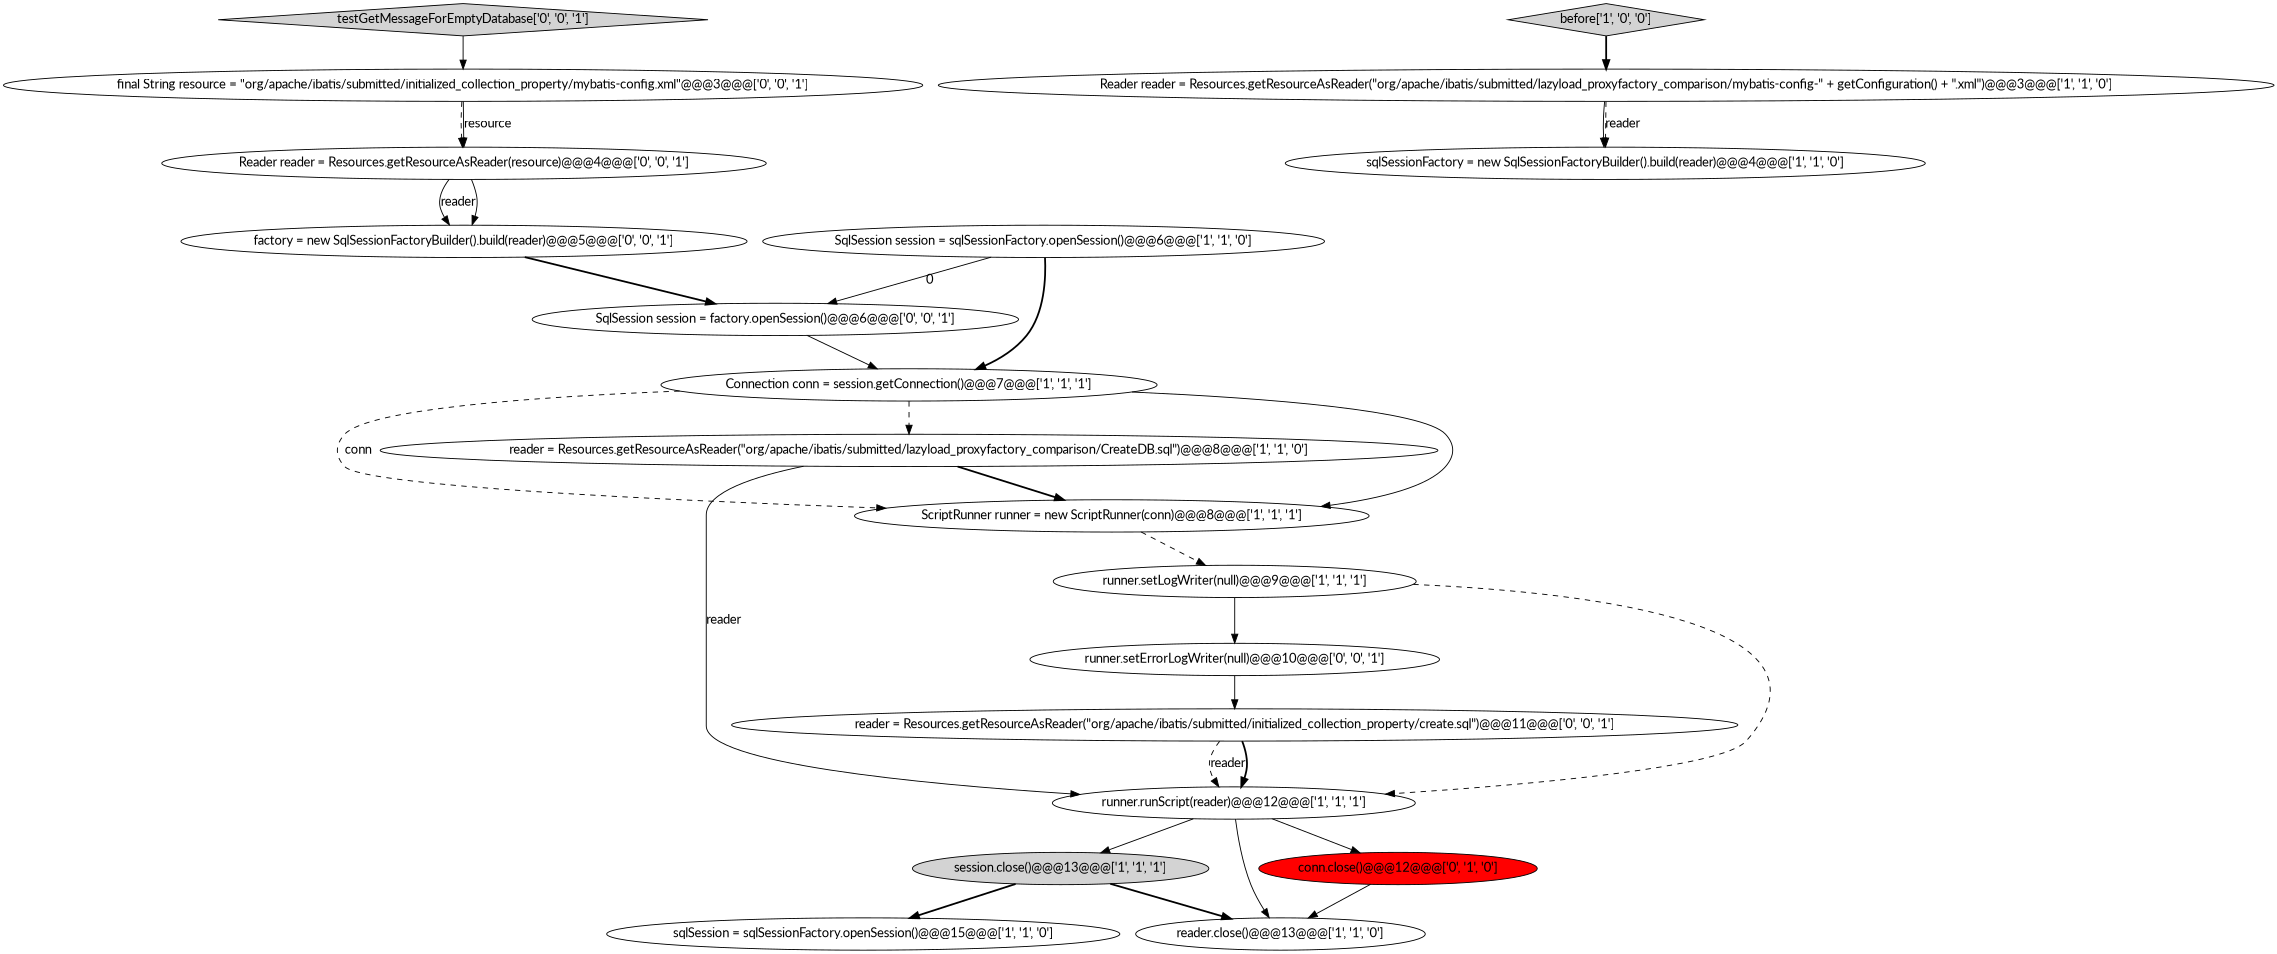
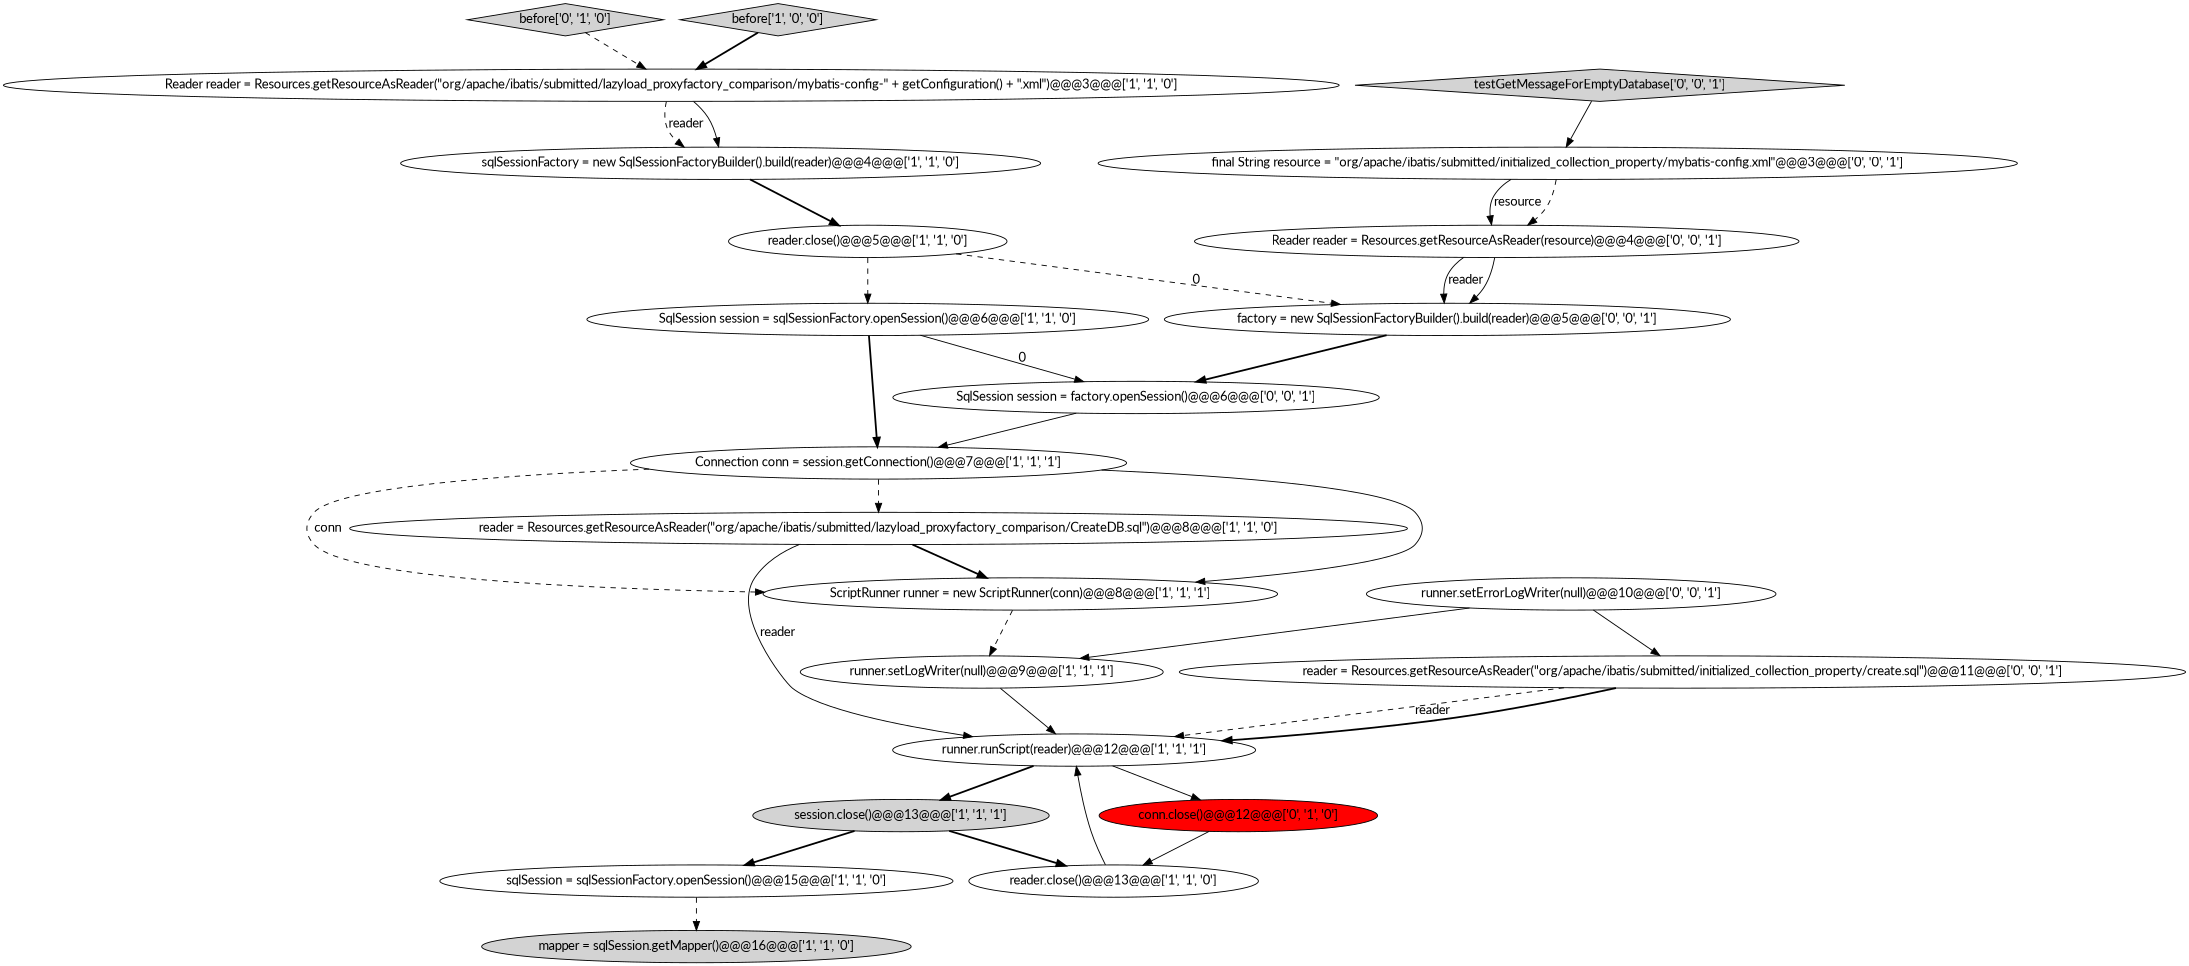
none -> (565, 20)
none -> (868, 241)
(1235, 616) -> (1279, 633)
(1769, 702) -> (1024, 708)
(1151, 834) -> (992, 781)
(1245, 866) -> (1088, 821)
none -> (696, 947)
